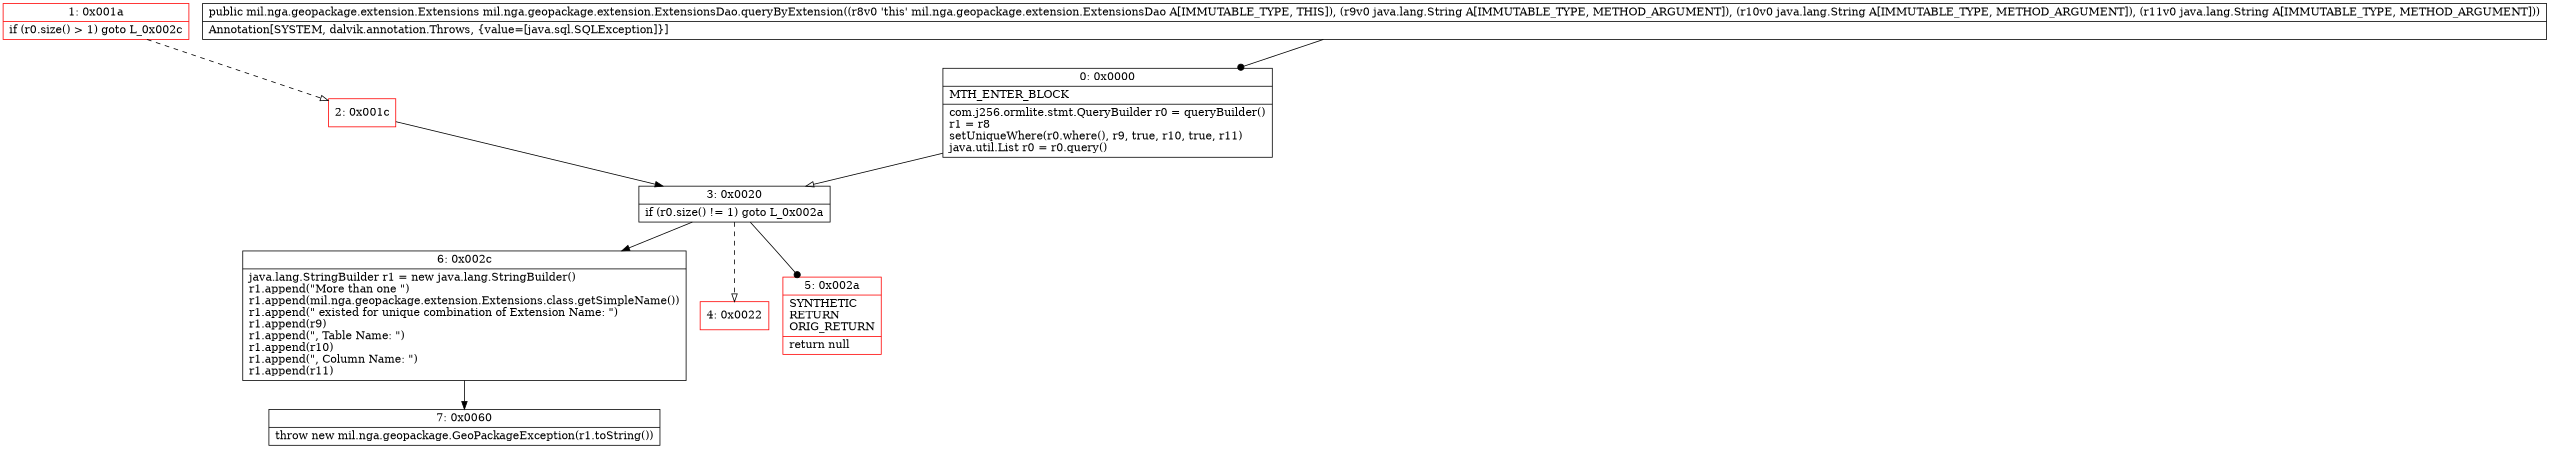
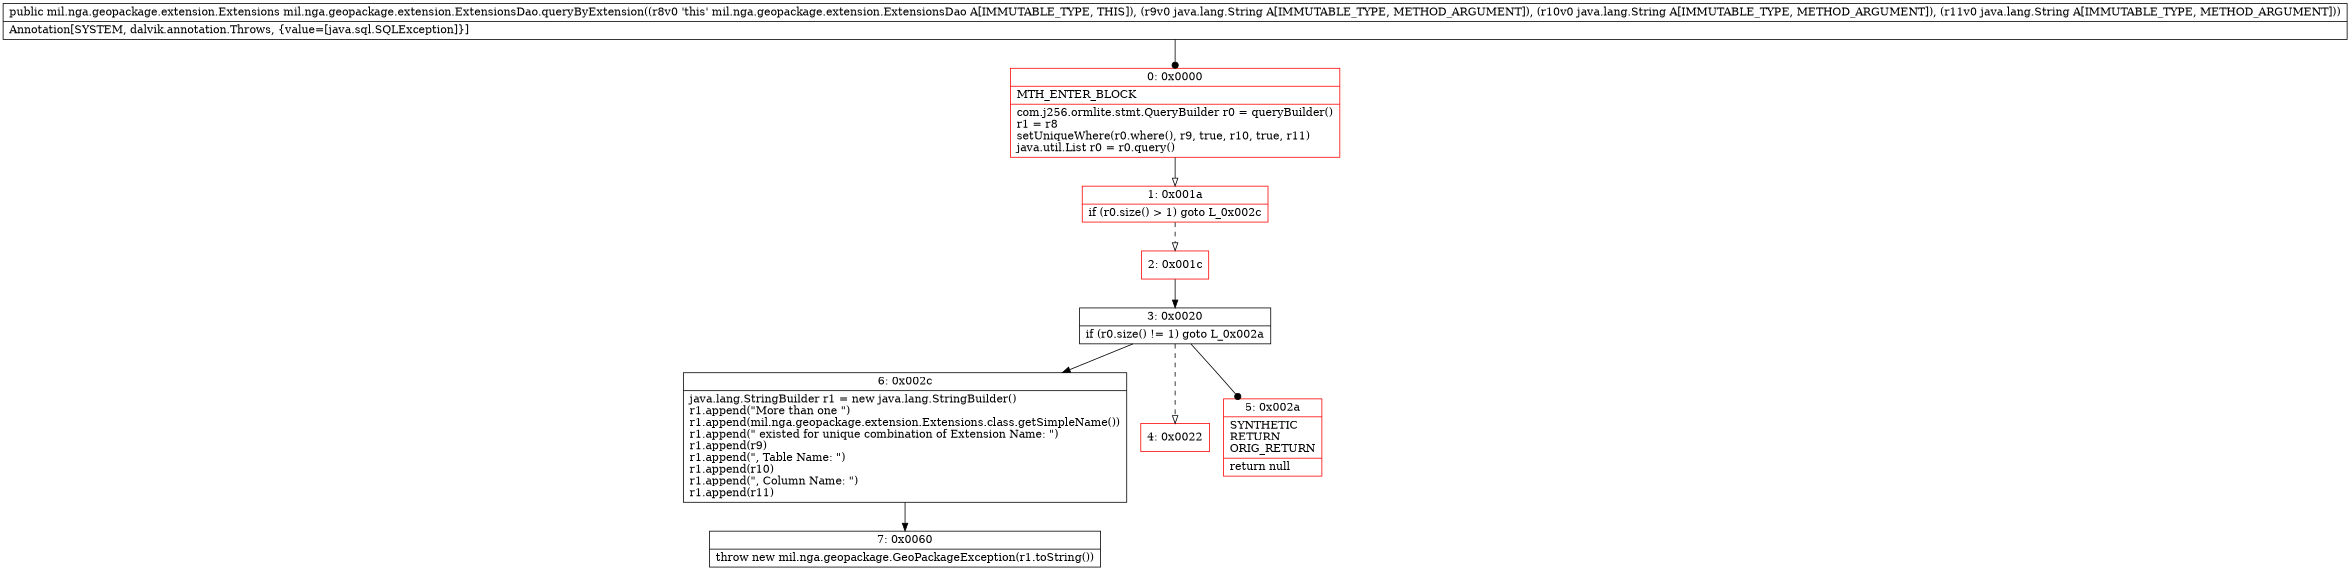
(1108, 113) -> (1175, 113)
(878, 169) -> (1175, 168)
